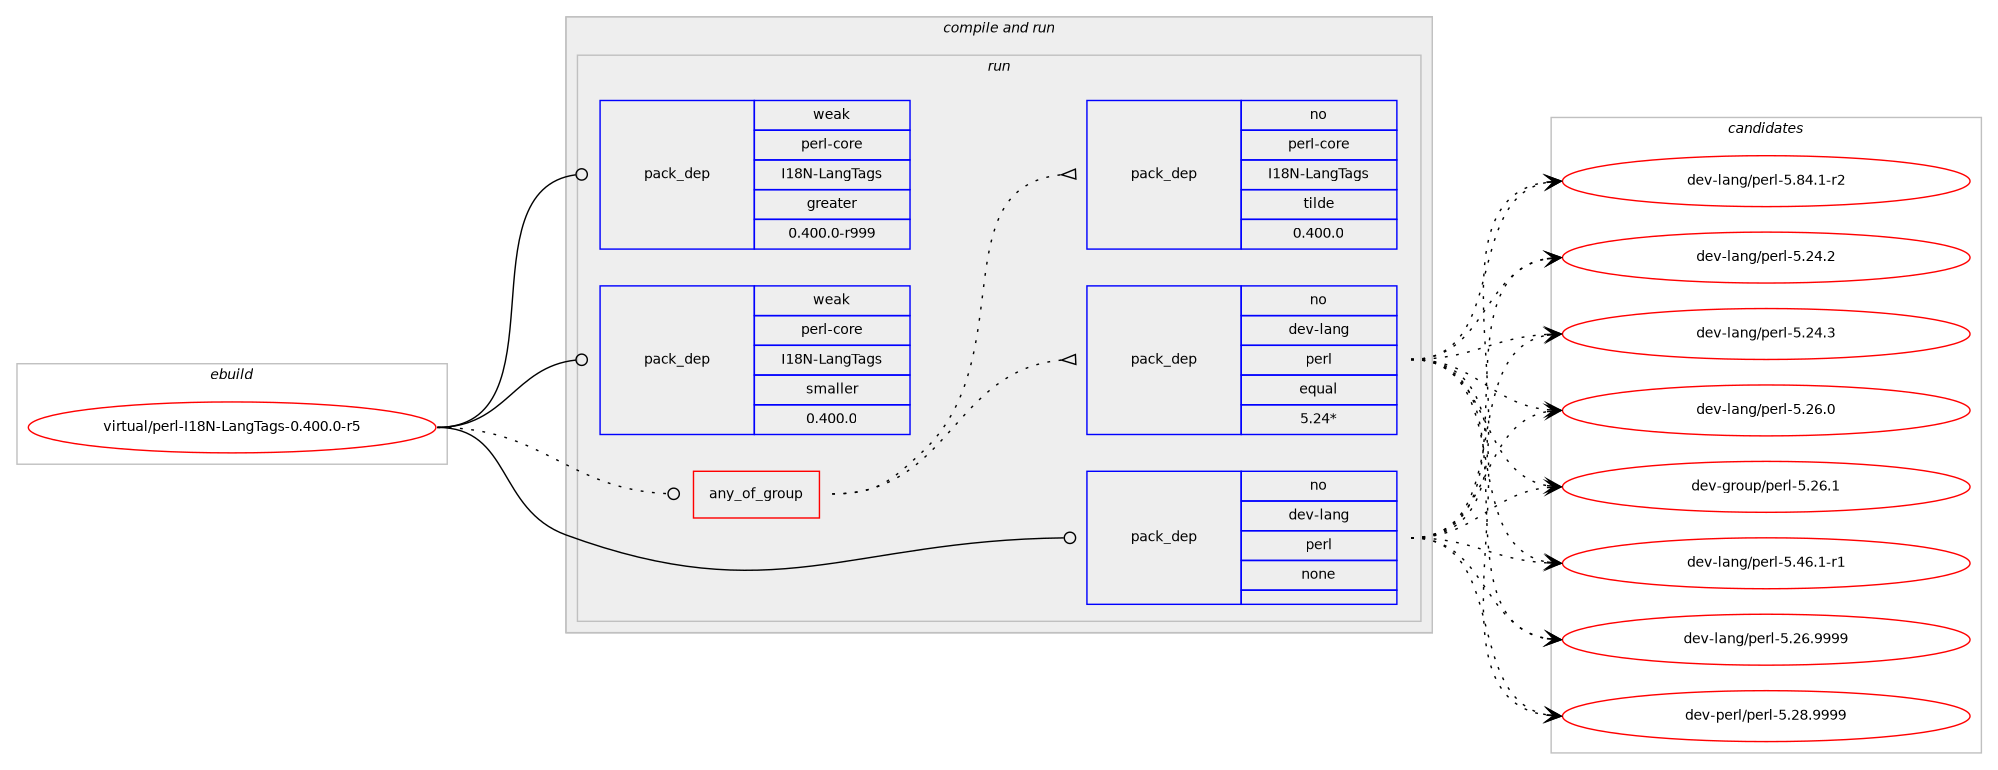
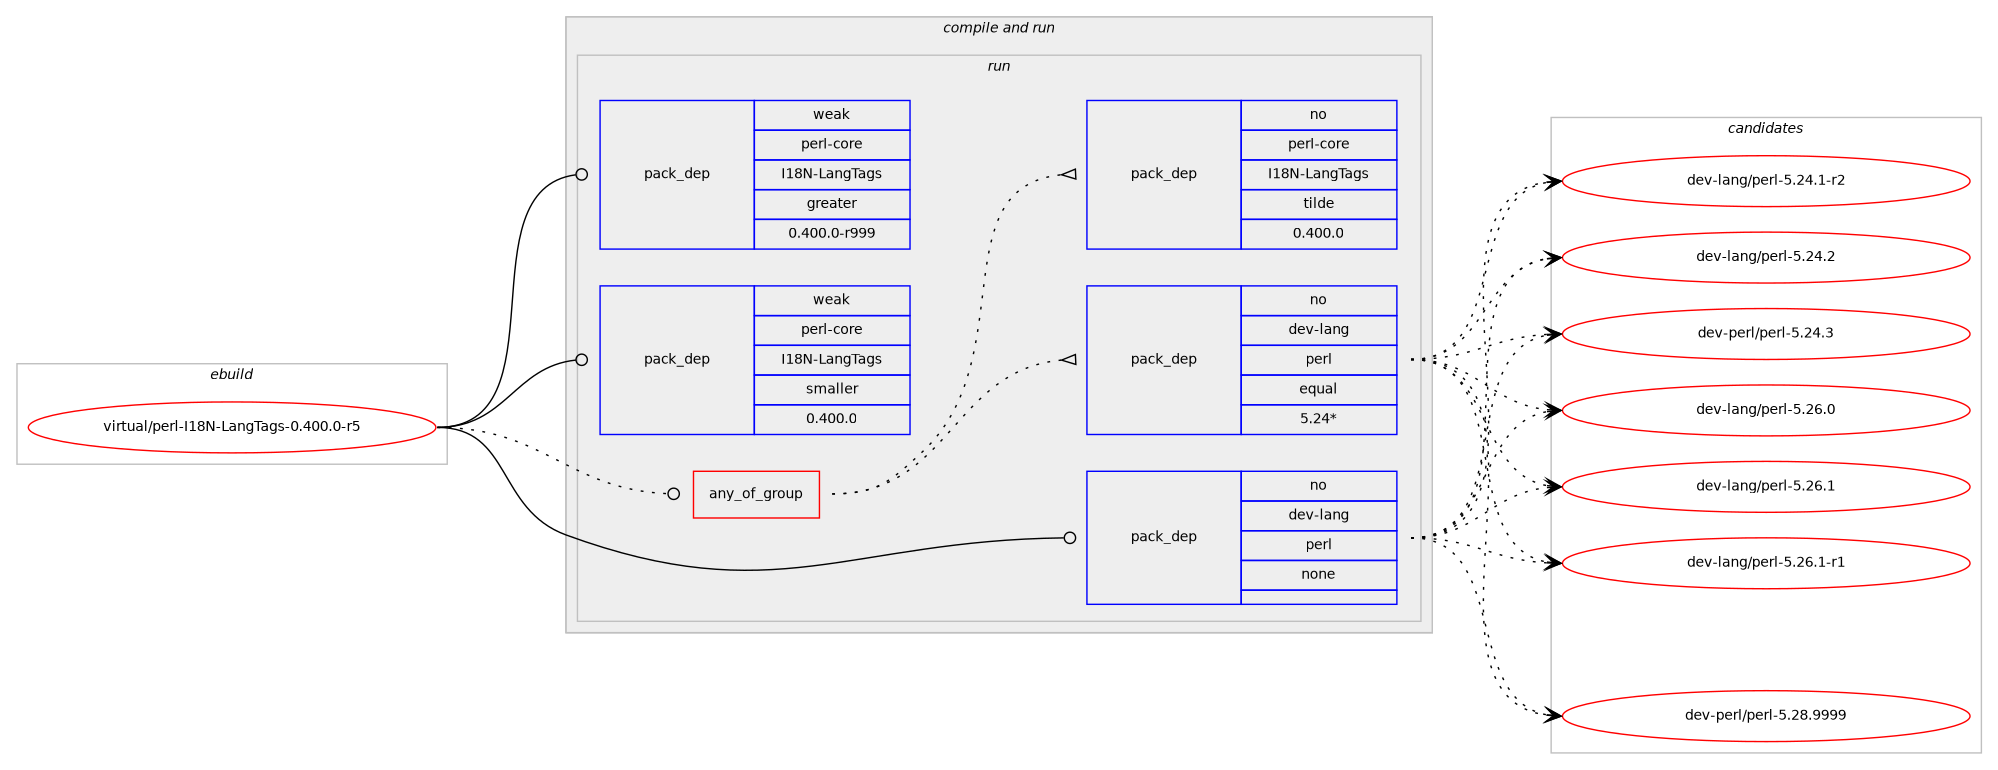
(1766, 181) -> (1766, 181)
(1766, 334) -> (1766, 334)
(1766, 487) -> (1766, 487)
(1766, 563) -> (1766, 563)
(1766, 640) -> none
